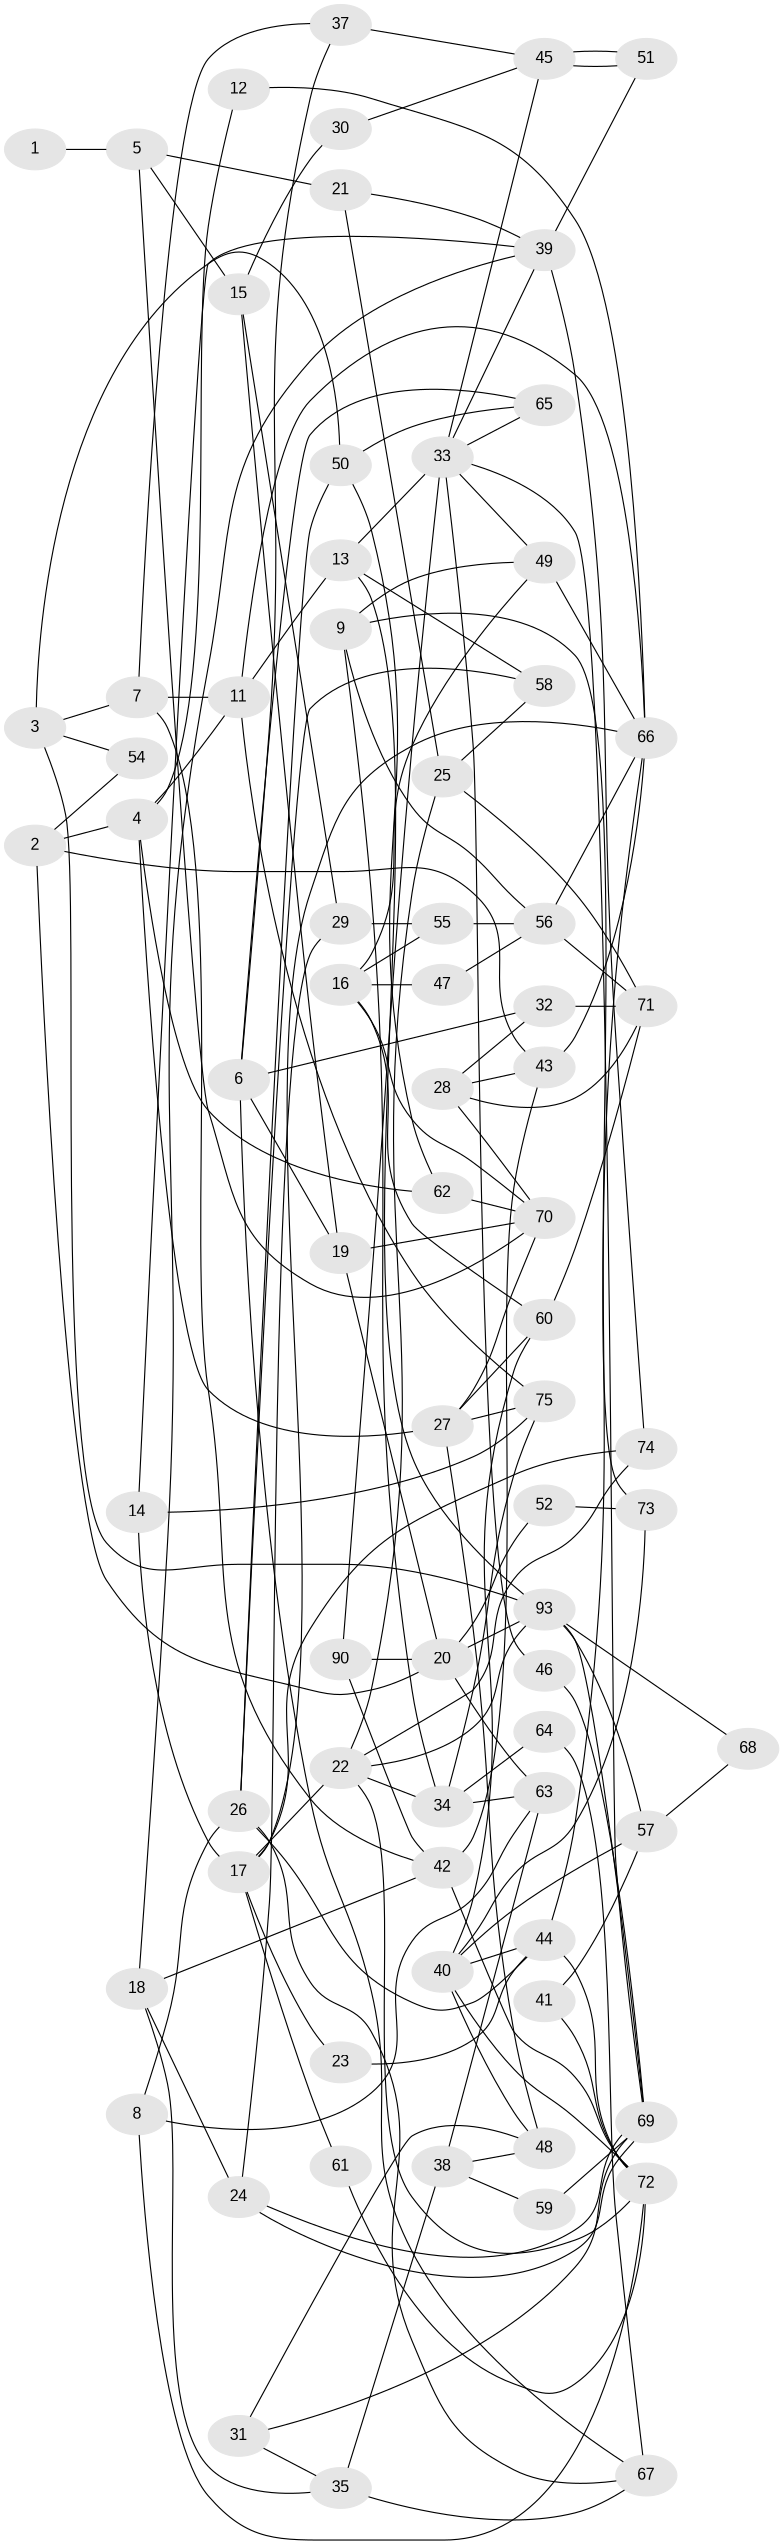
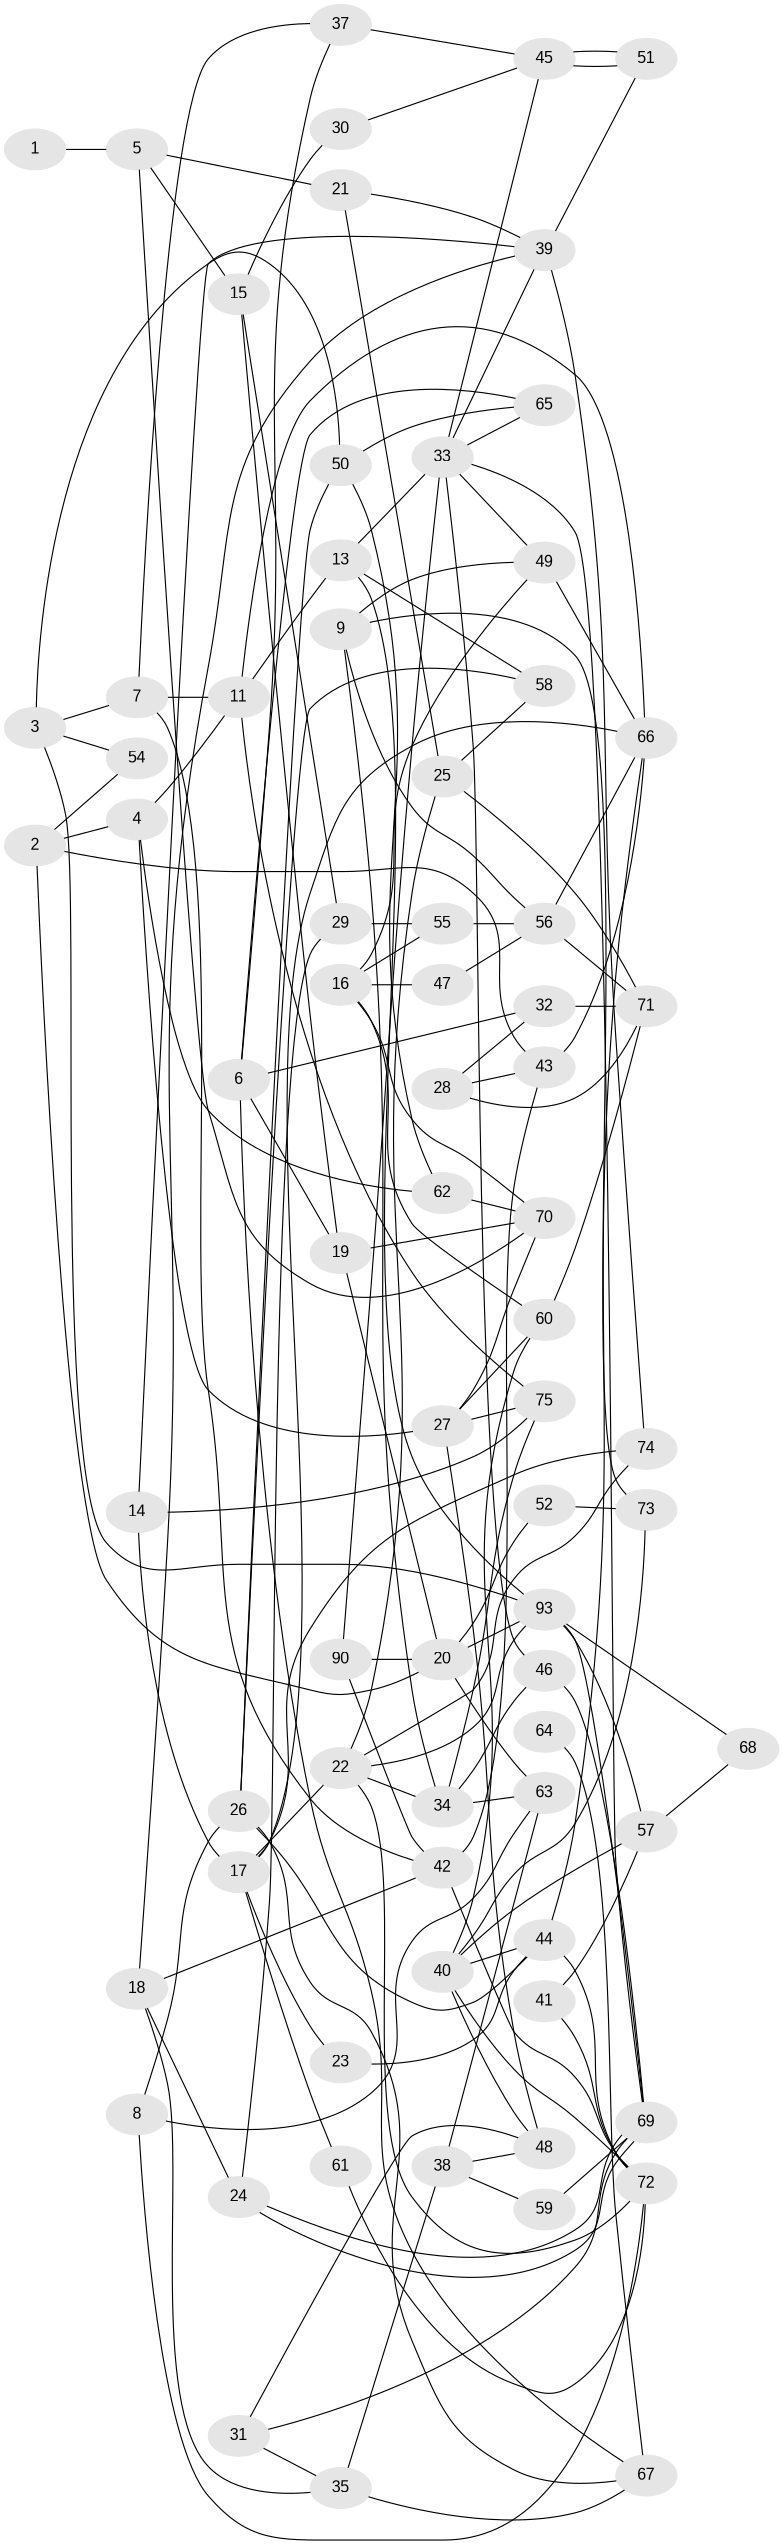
(239, 89) -> none
(494, 1153) -> none
(499, 1765) -> (479, 1762)
